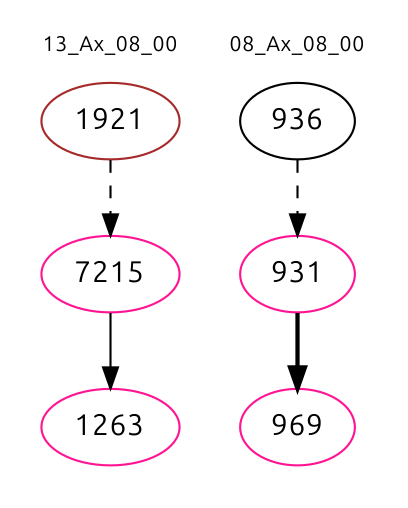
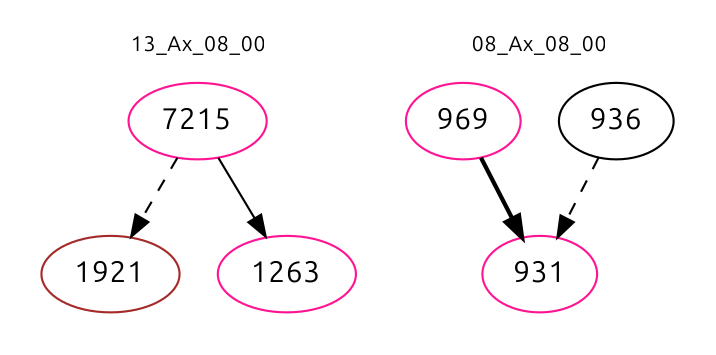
(110, 187) -> (160, 188)
(298, 340) -> (497, 188)
